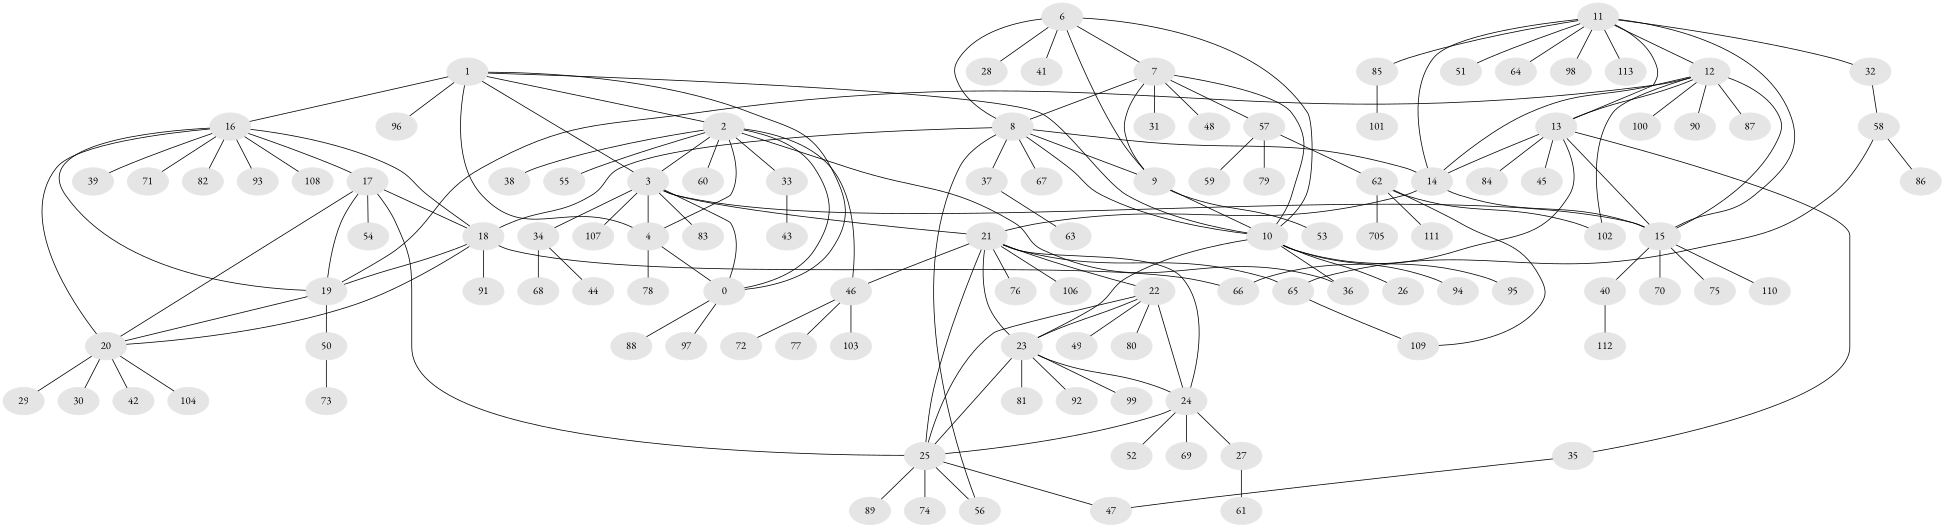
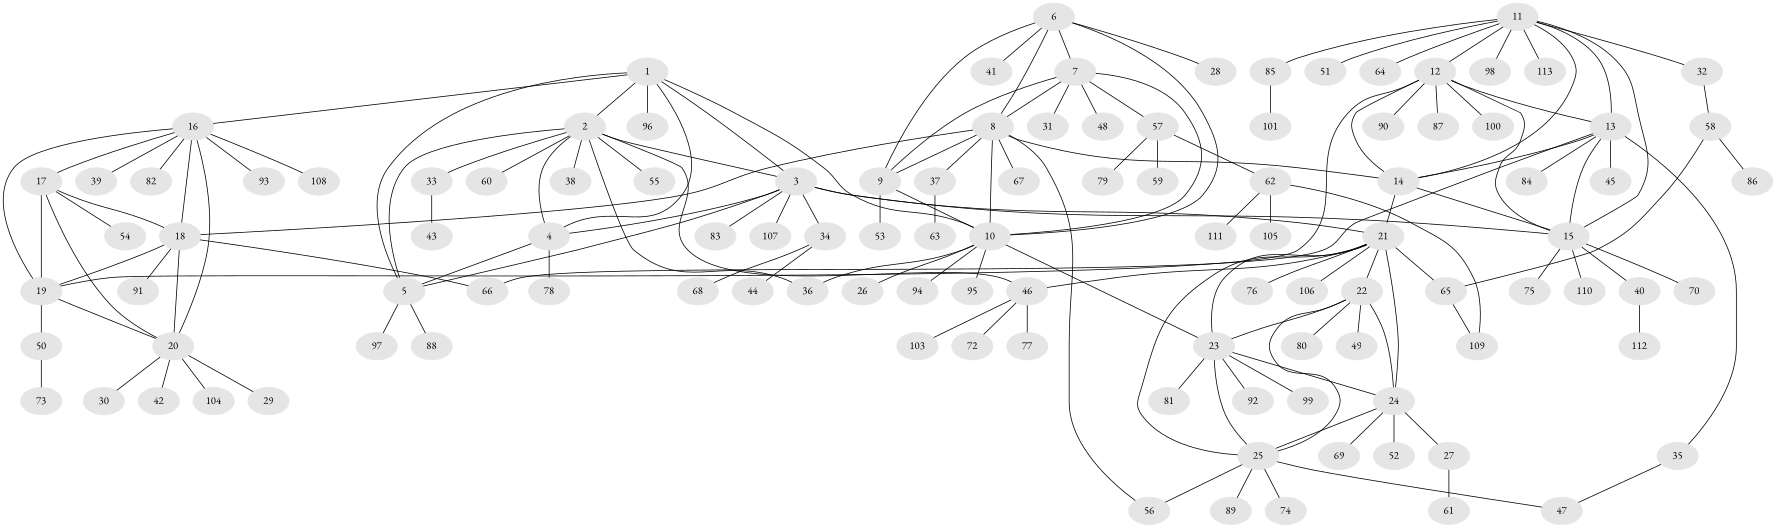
(148, 181) -> none
(1377, 236) -> (1270, 236)
(1605, 236) -> none
(724, 291) -> (404, 291)
(563, 430) -> none
